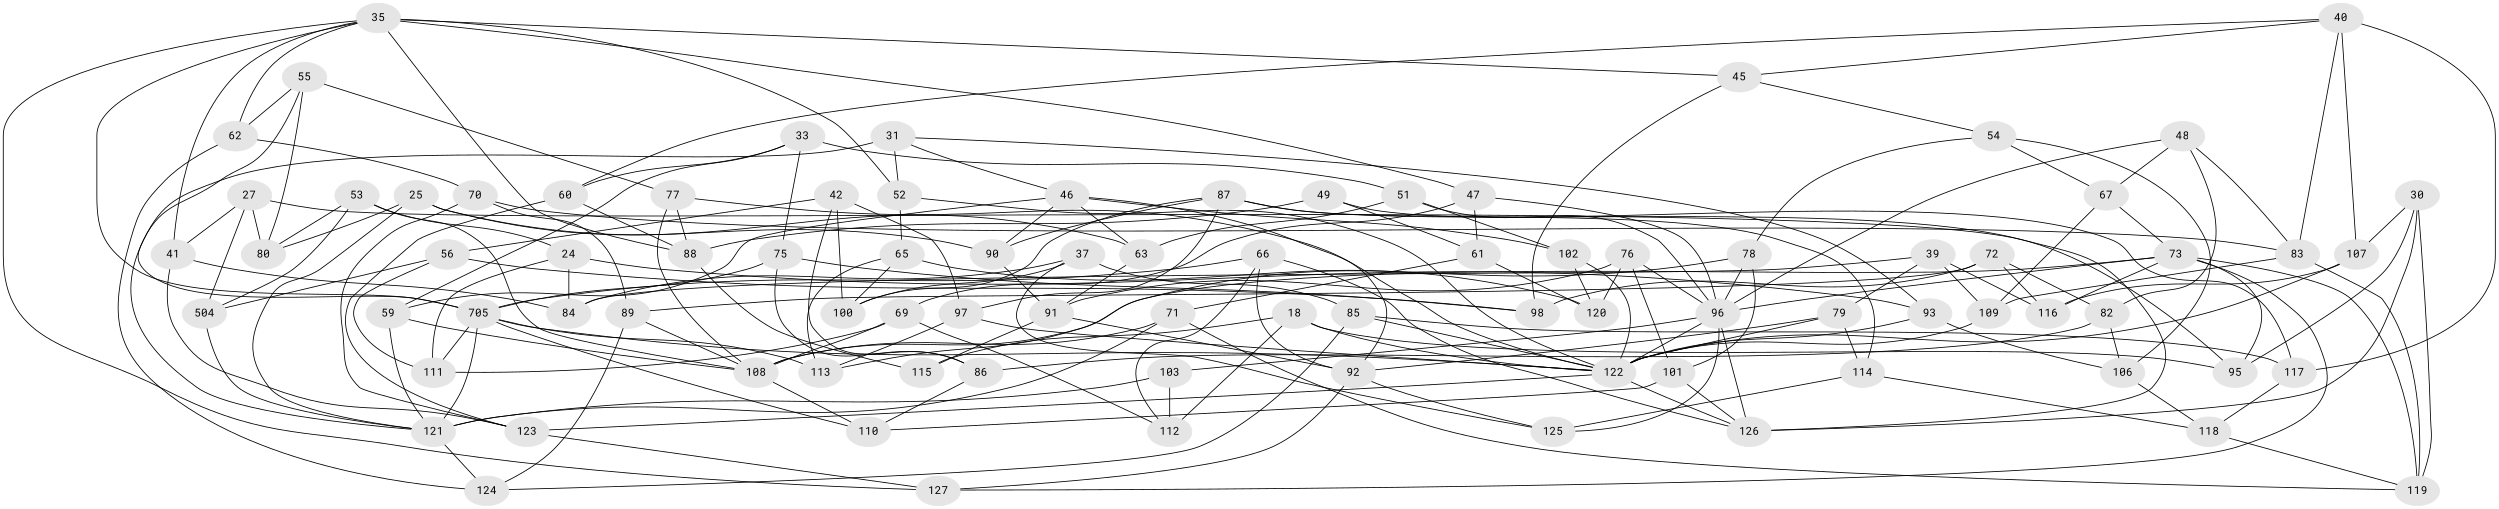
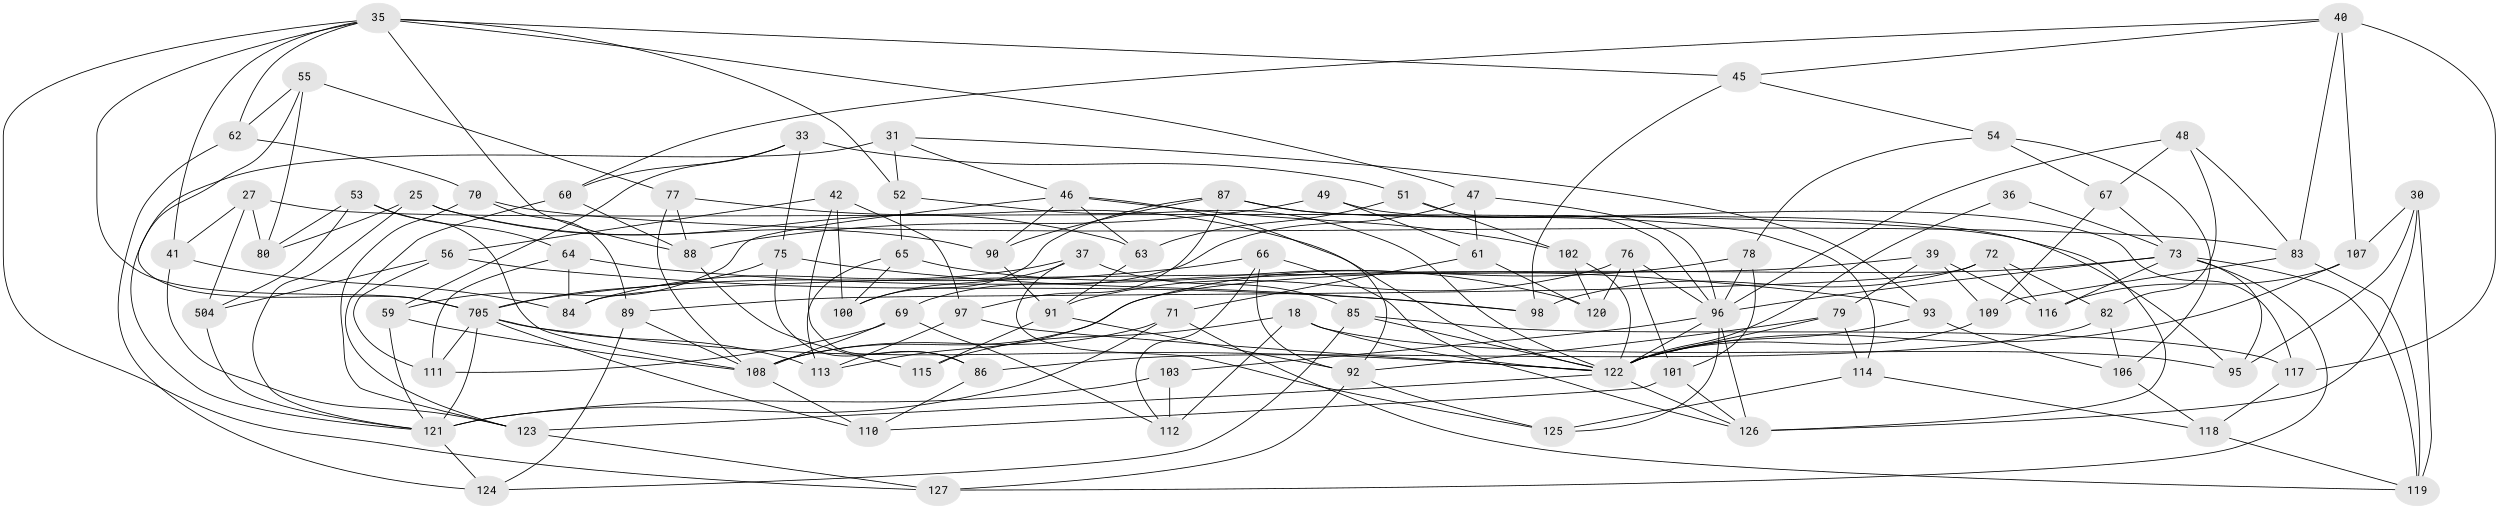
none -> (2009, 195)
(569, 254) -> (569, 254)
